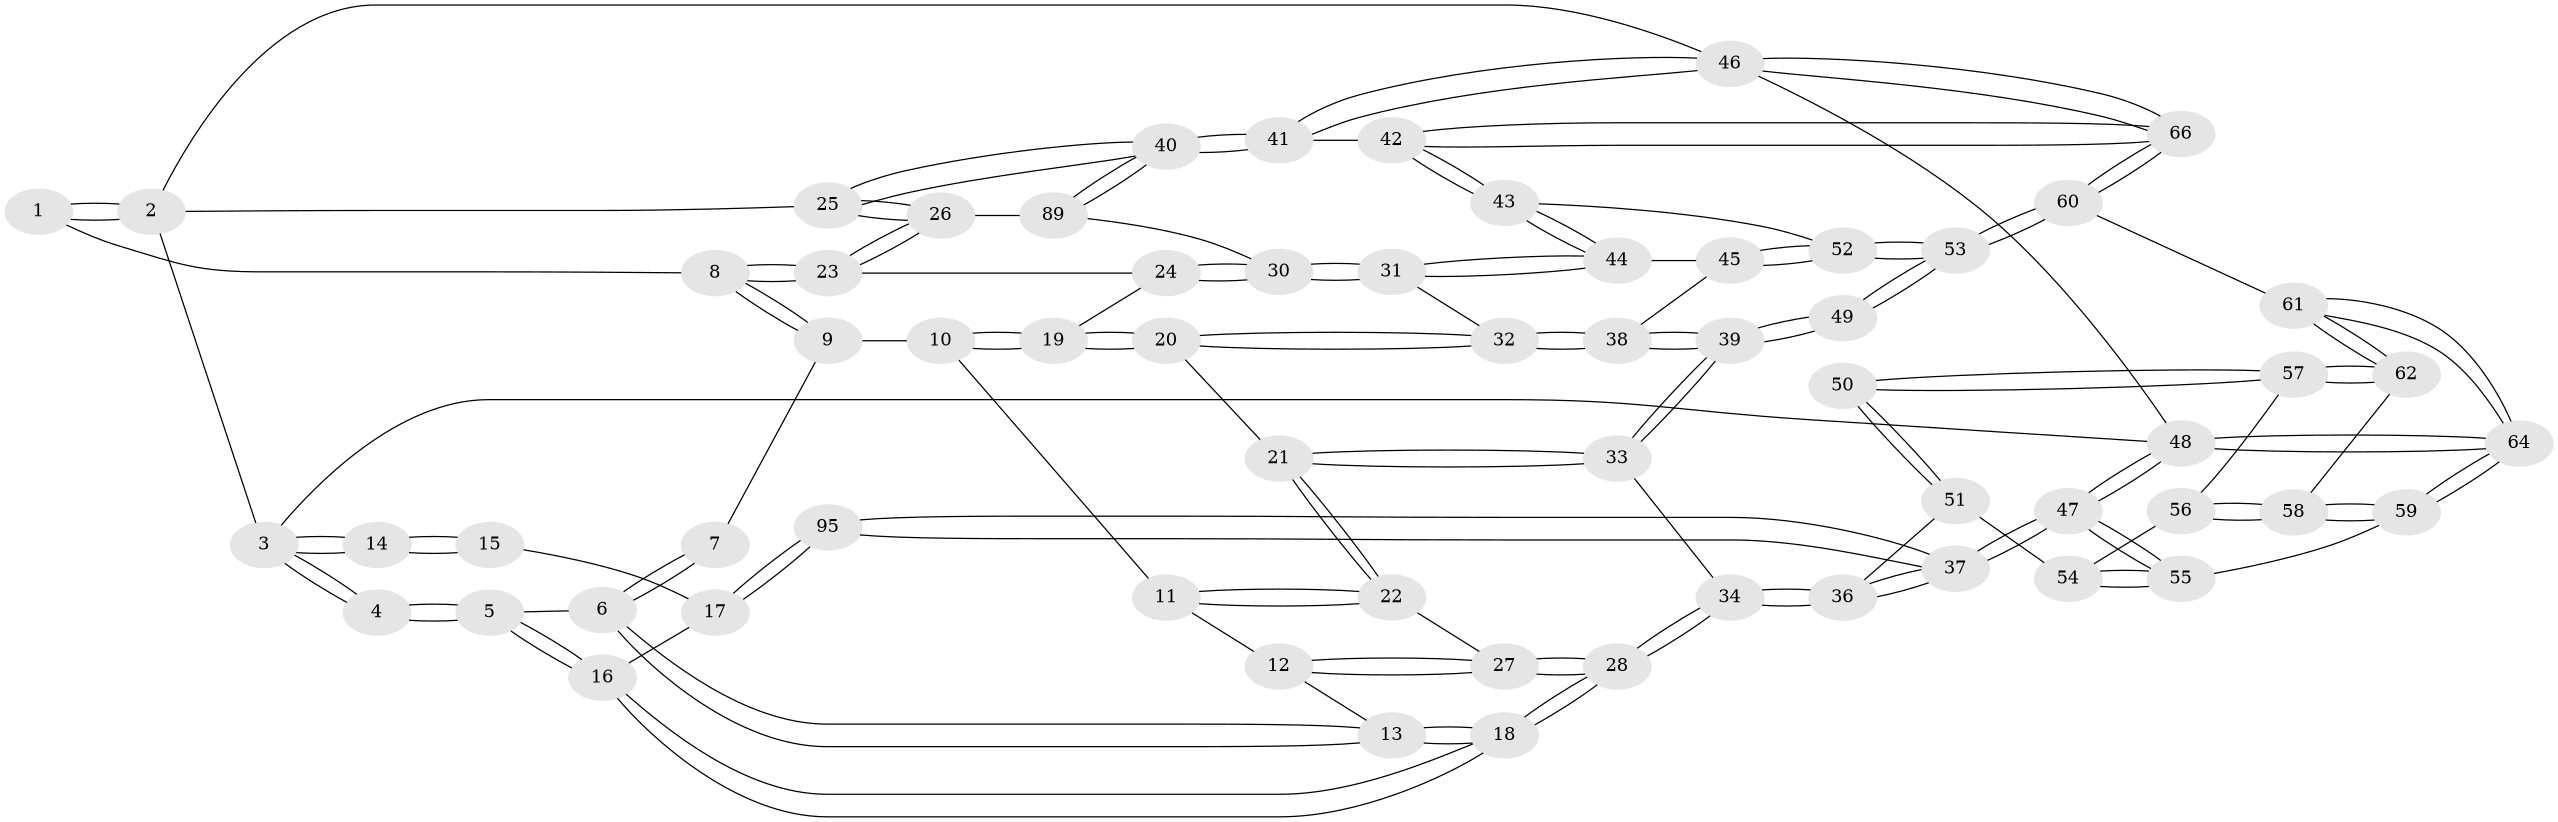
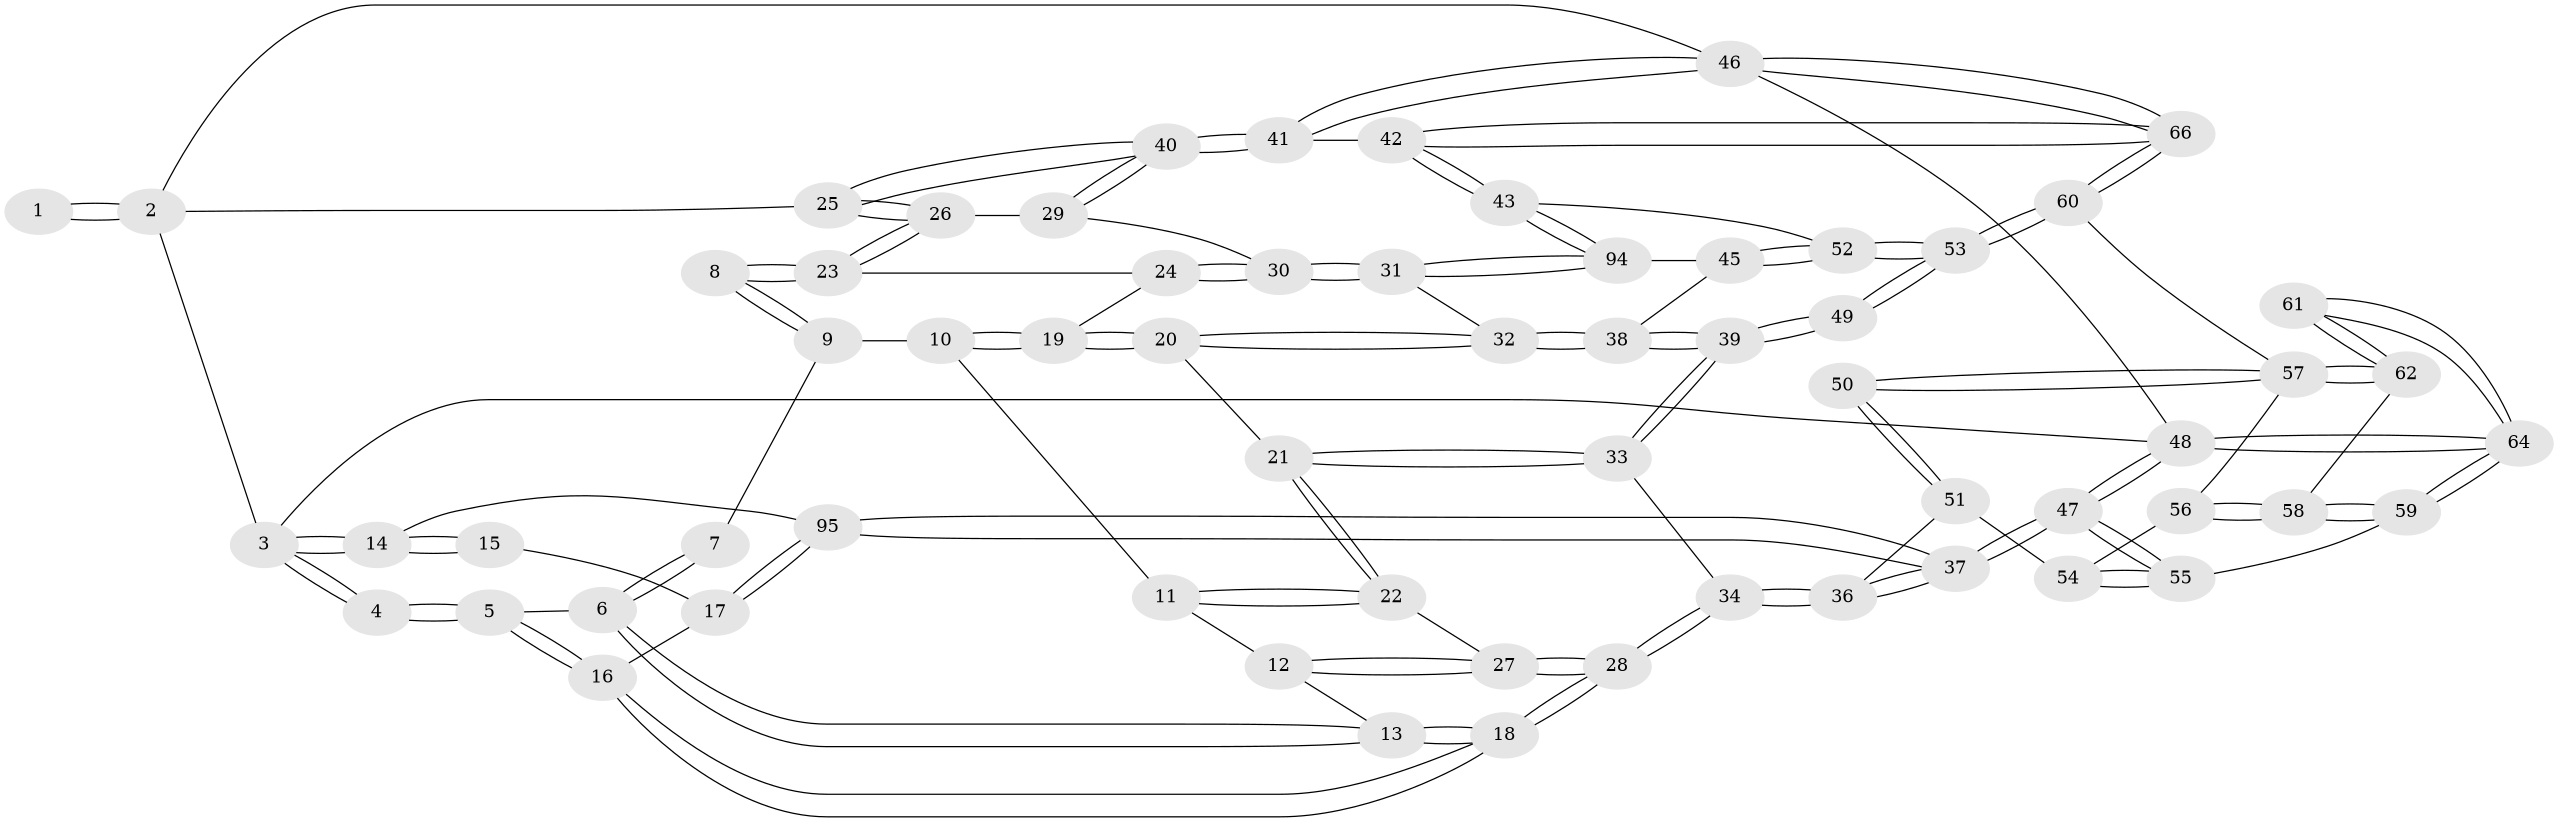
(1054, 215) -> (1054, 215)
(2181, 254) -> (2174, 296)
(1617, 261) -> (1617, 261)
(370, 272) -> none
none -> (598, 496)
